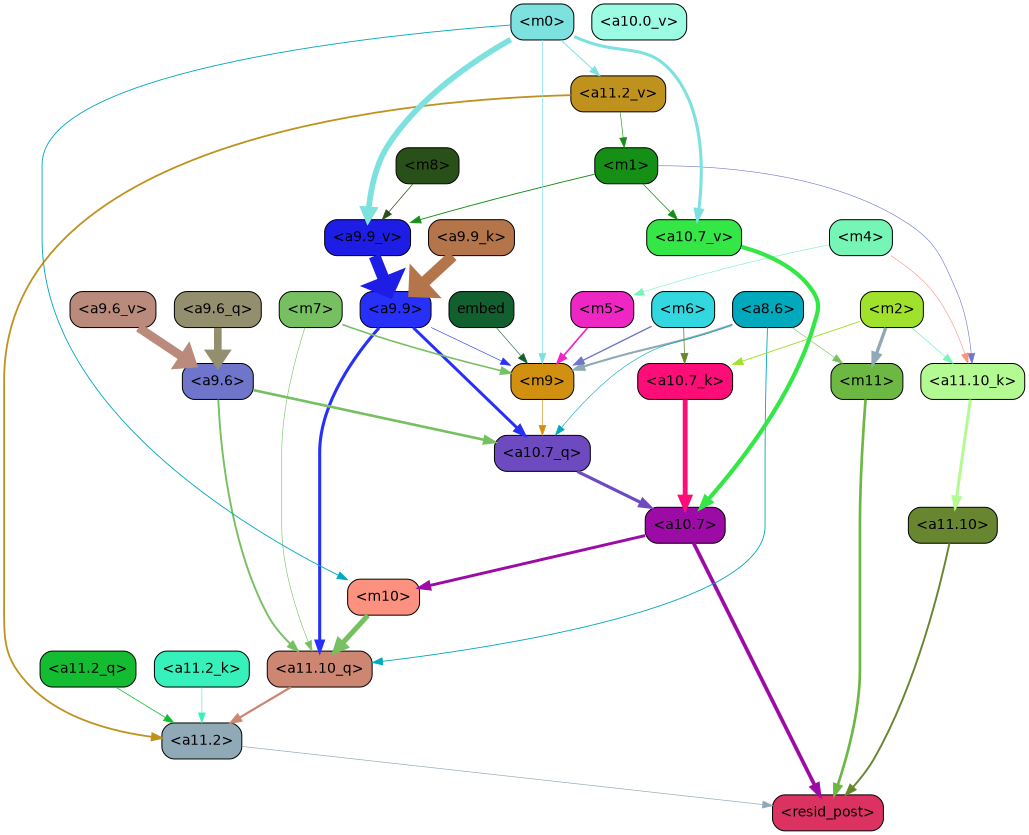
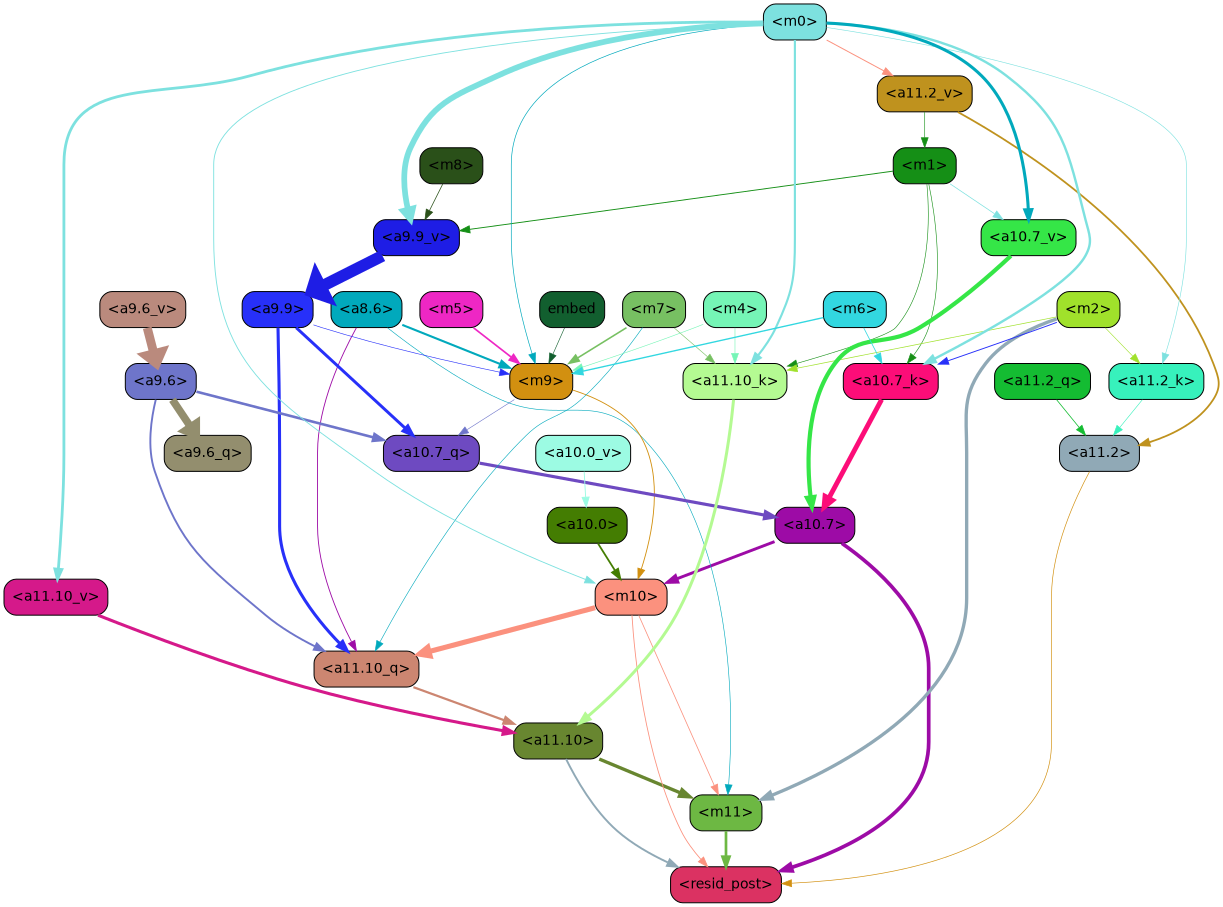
(577, 55) -> (855, 56)
(683, 88) -> (973, 69)
none -> (1112, 99)
none -> (1067, 154)
(42, 183) -> (214, 175)
(542, 197) -> (532, 108)
(657, 198) -> (972, 199)
(858, 199) -> (908, 309)
none -> (795, 202)
(471, 238) -> none
(736, 266) -> (643, 346)
none -> (937, 272)
(937, 298) -> (735, 344)
(218, 341) -> (182, 413)
none -> (689, 341)
(798, 342) -> (994, 345)
(929, 342) -> (933, 341)
none -> (1119, 342)
(617, 343) -> (703, 344)
(814, 343) -> (667, 470)
(684, 346) -> (867, 334)
(636, 352) -> (451, 344)
(637, 359) -> none
(542, 413) -> (491, 415)
(369, 415) -> (289, 416)
none -> (650, 461)
(282, 485) -> (488, 478)
none -> (587, 525)
(236, 528) -> (193, 547)
(685, 596) -> (318, 484)
none -> (56, 597)
(355, 629) -> (512, 630)
(914, 671) -> (607, 821)
none -> (676, 700)
(265, 702) -> (459, 704)
none -> (651, 742)
(502, 775) -> (1047, 765)
none -> (640, 776)
